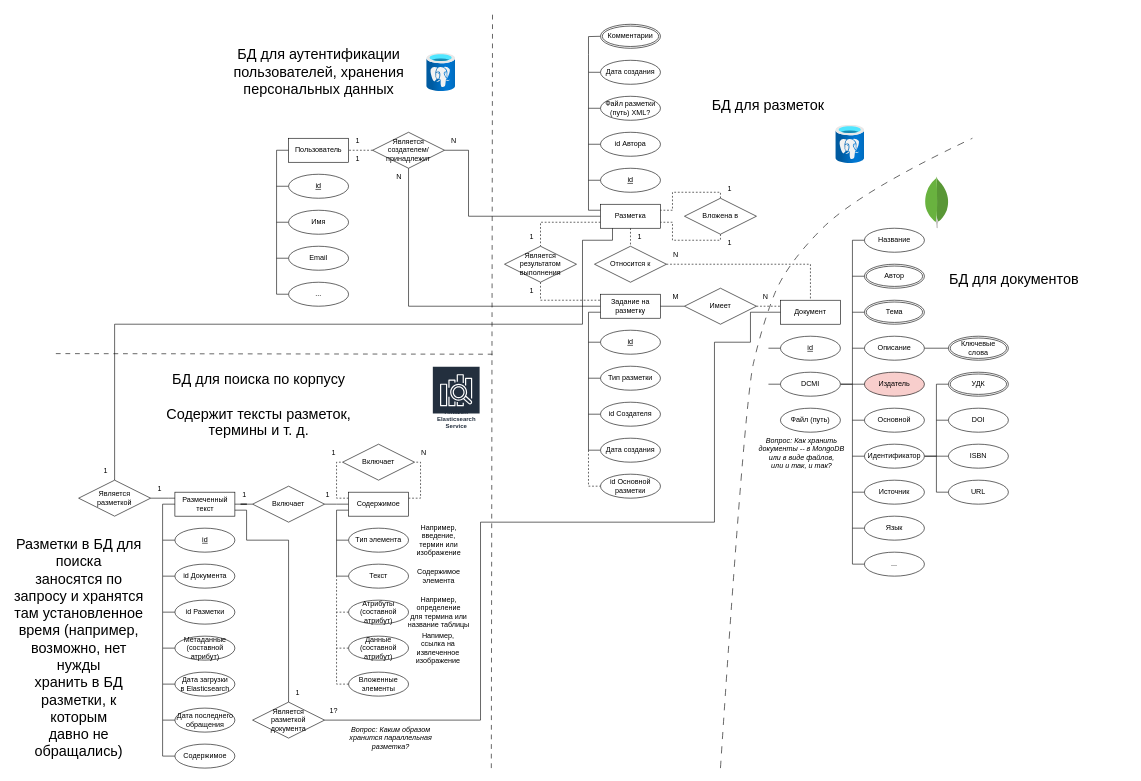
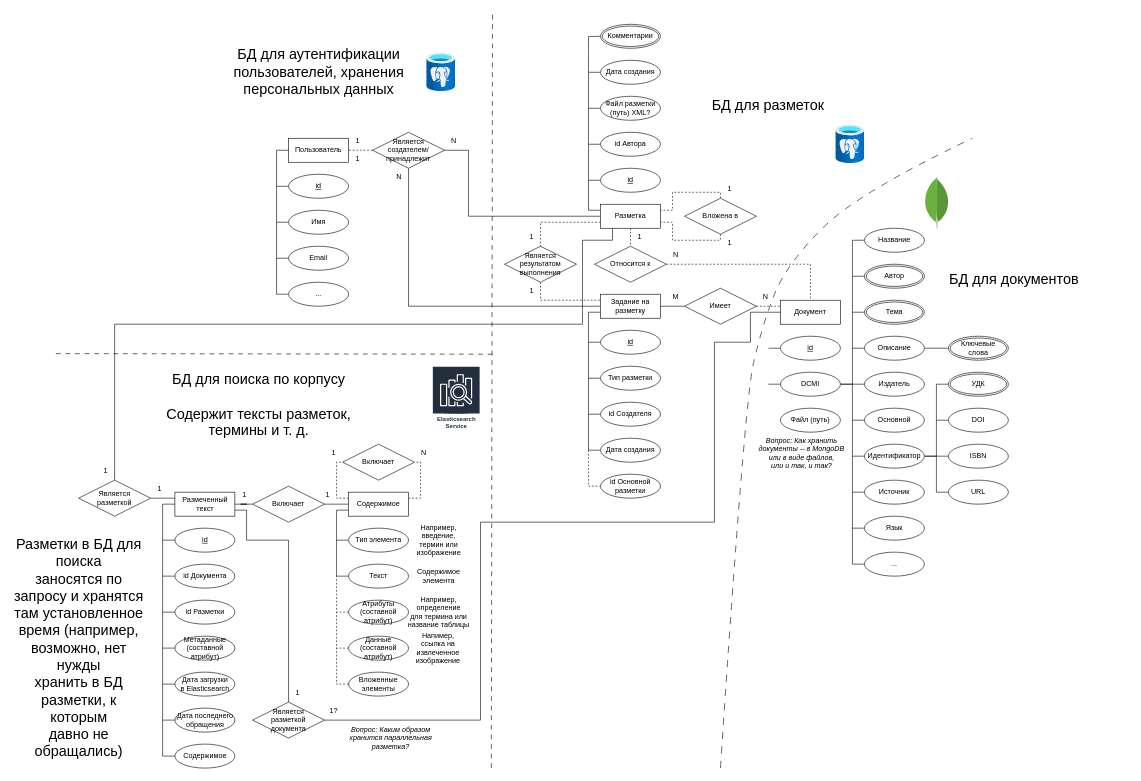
(894, 384) -> (894, 384)
